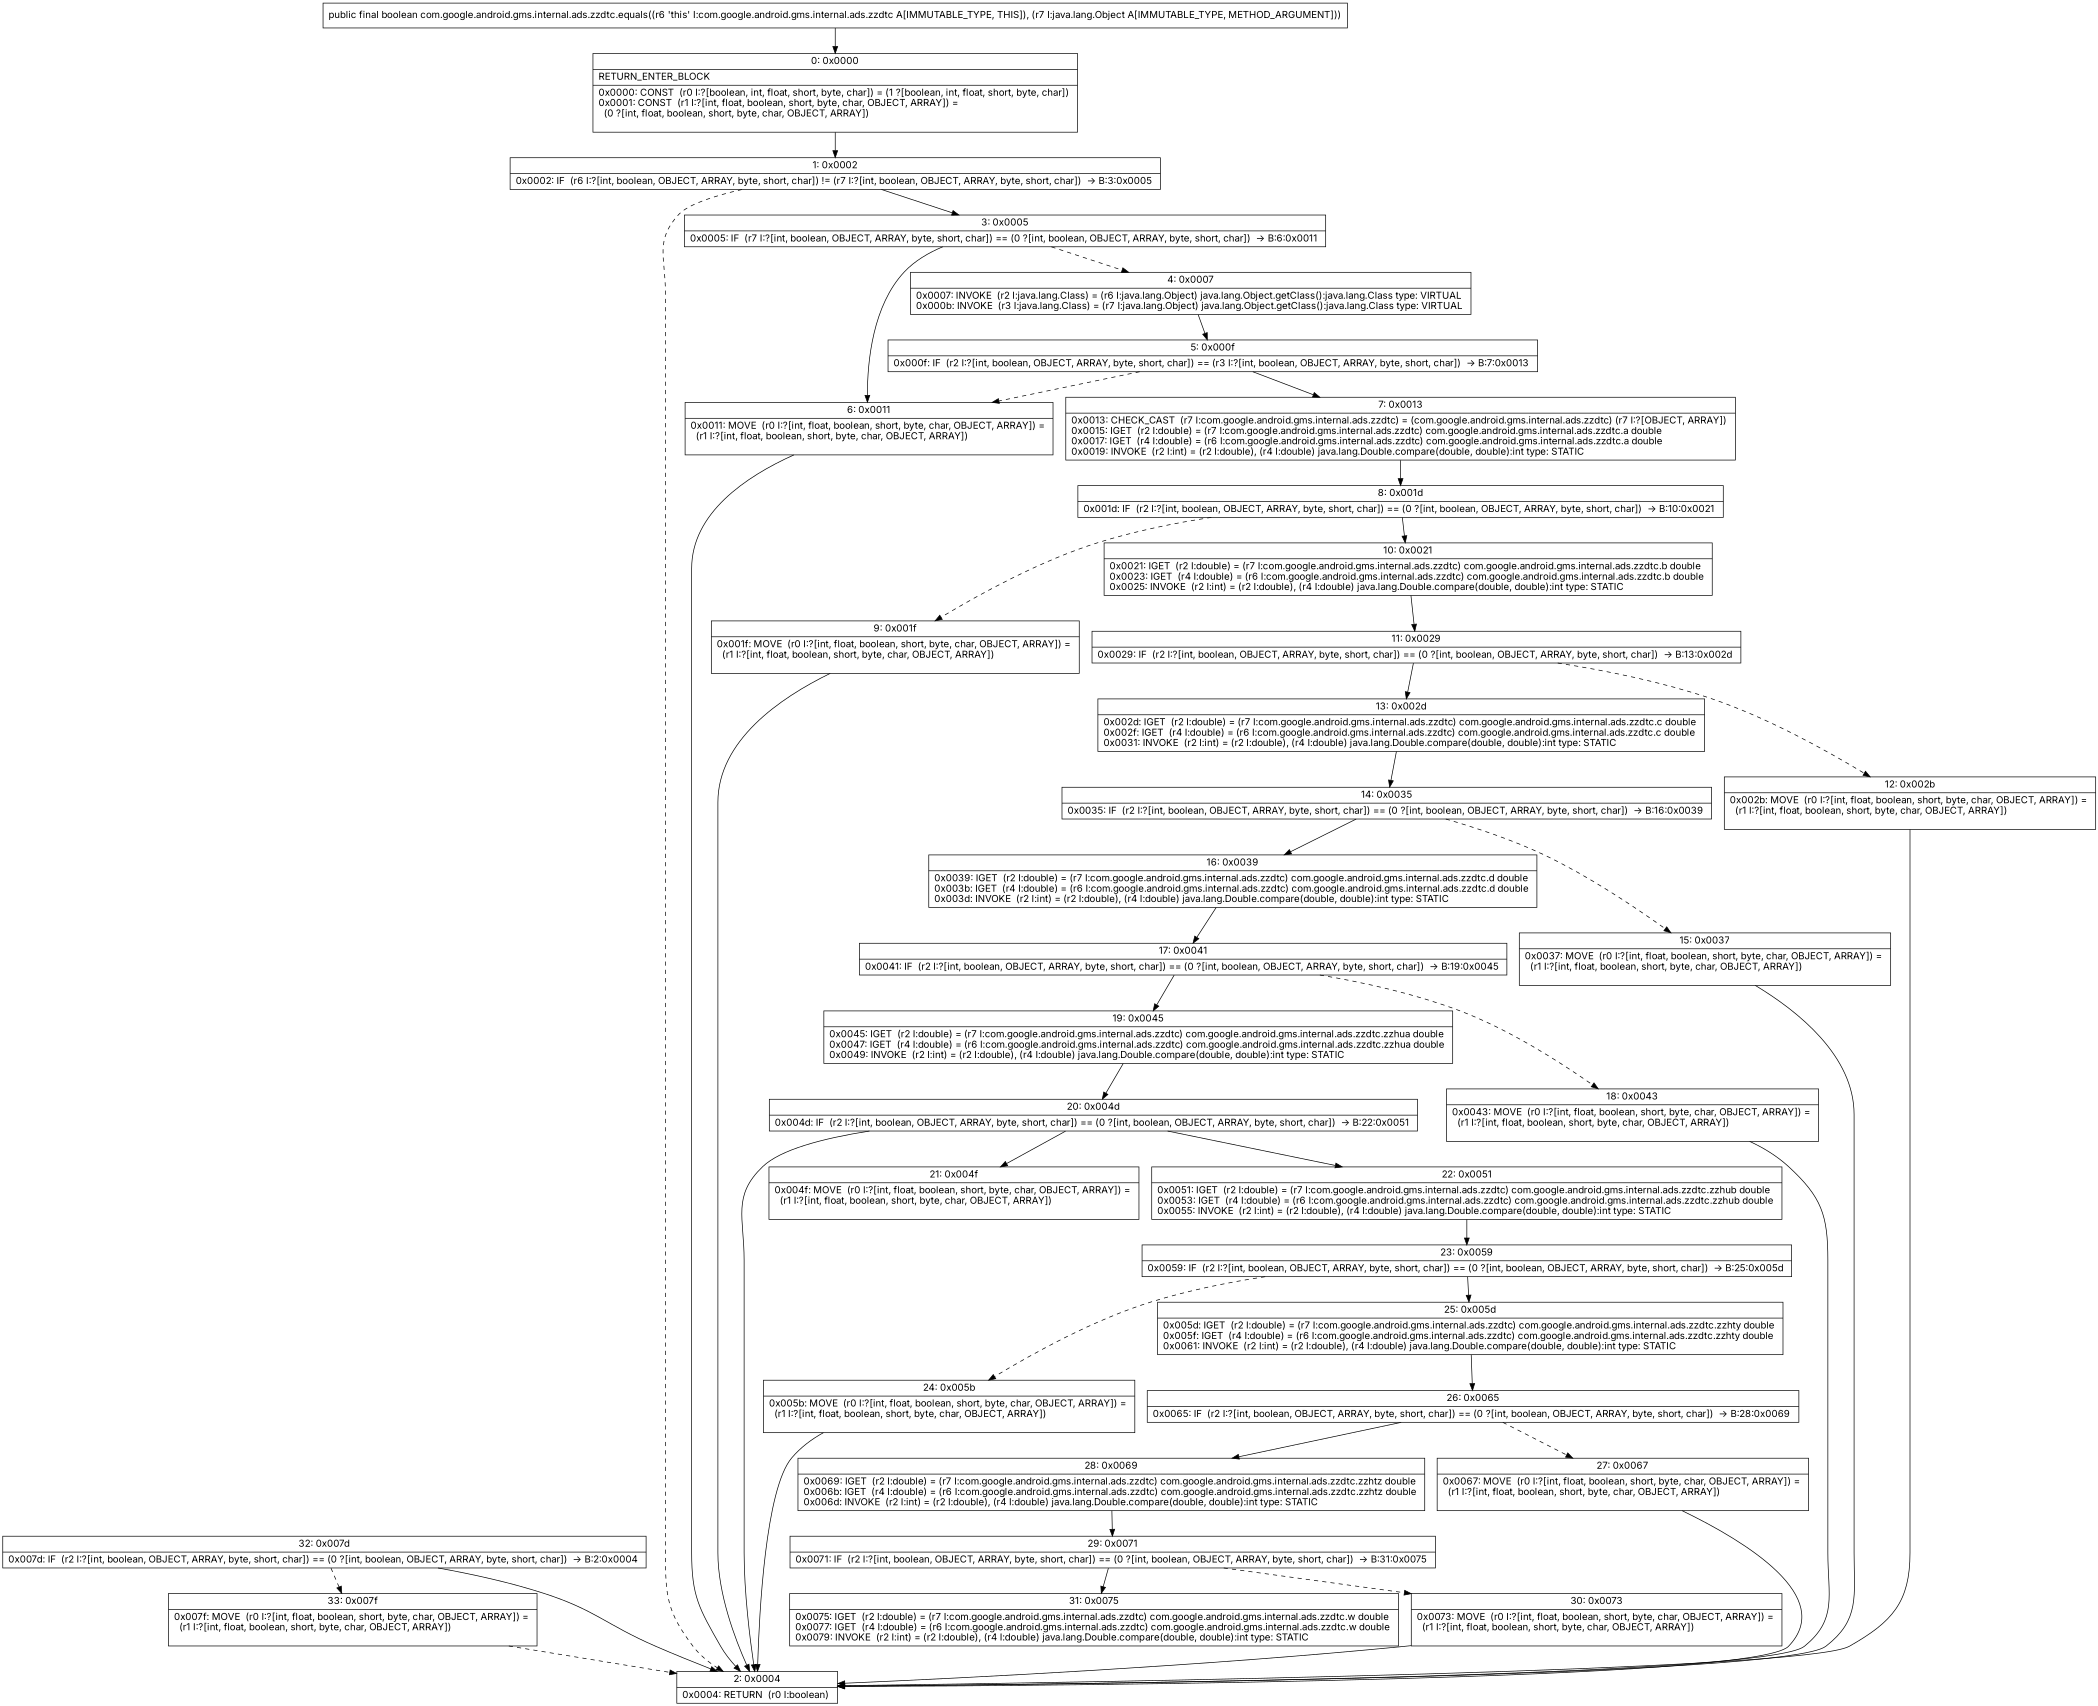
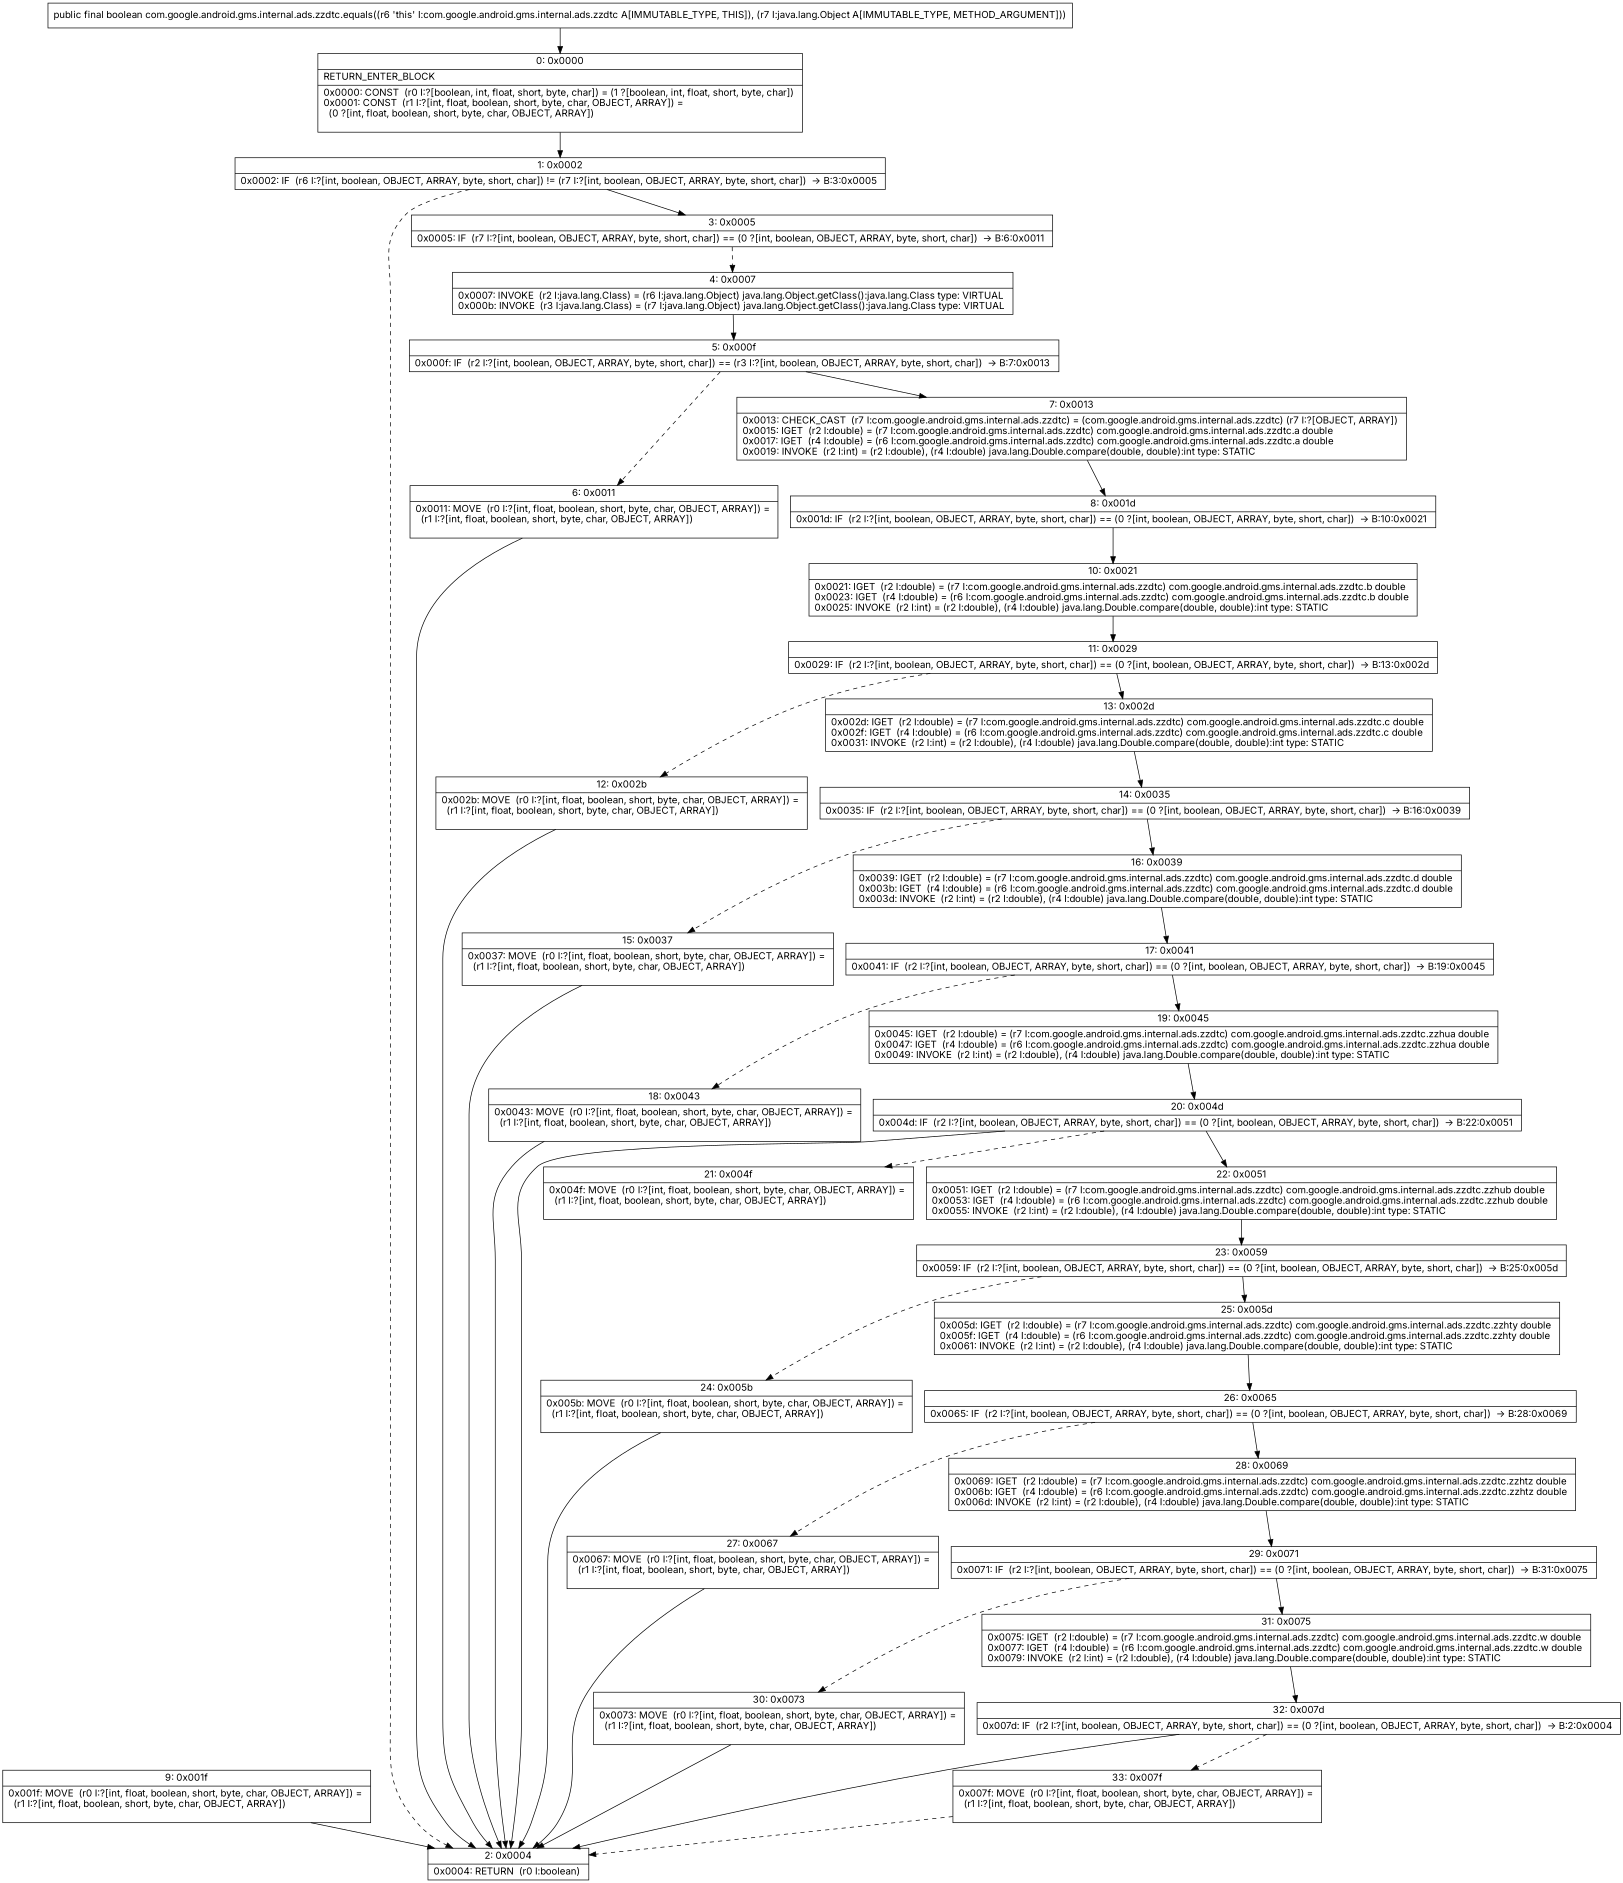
(882, 308) -> none
(1071, 552) -> none
(1036, 1147) -> (998, 1148)
none -> (1293, 1681)
